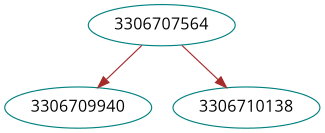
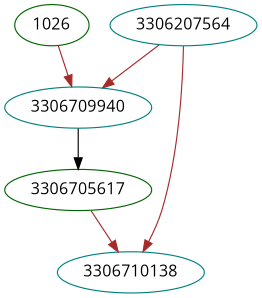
none -> (52, 25)
(162, 25) -> (184, 25)
none -> (78, 190)
